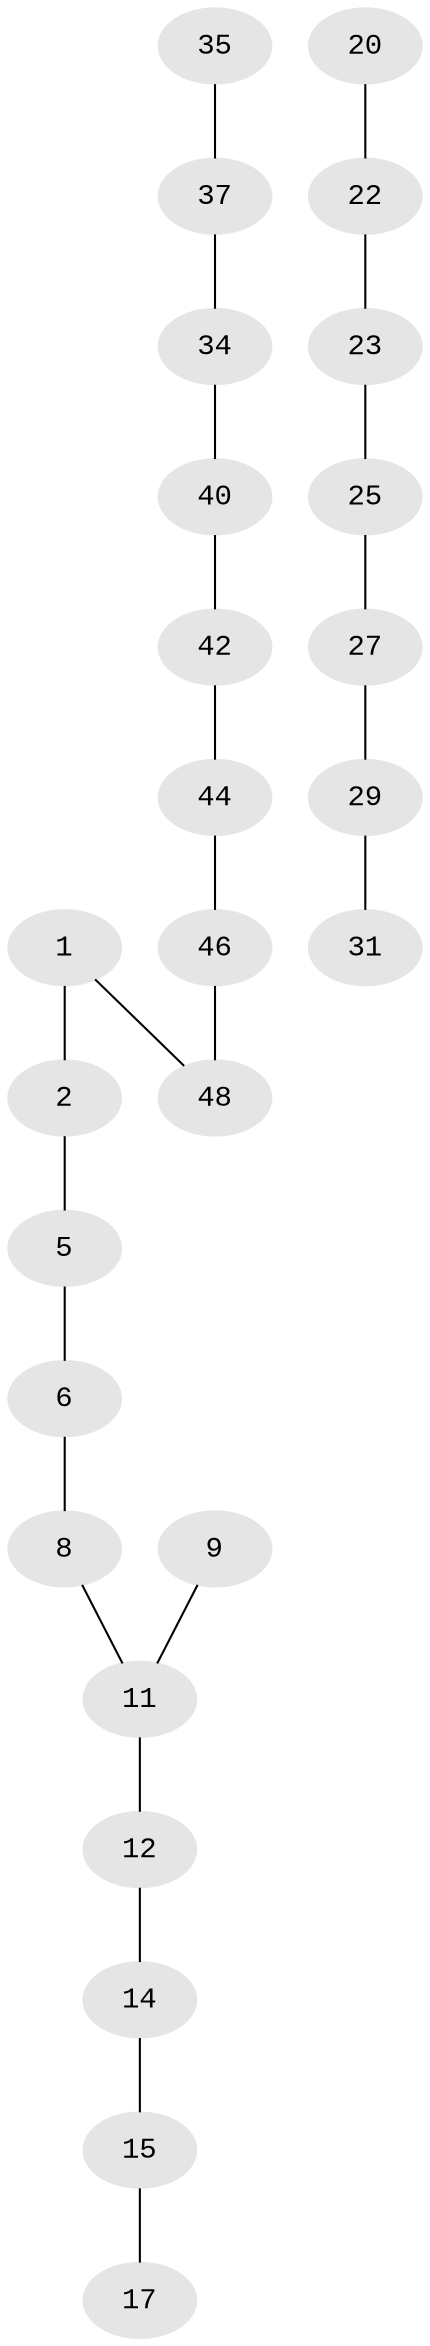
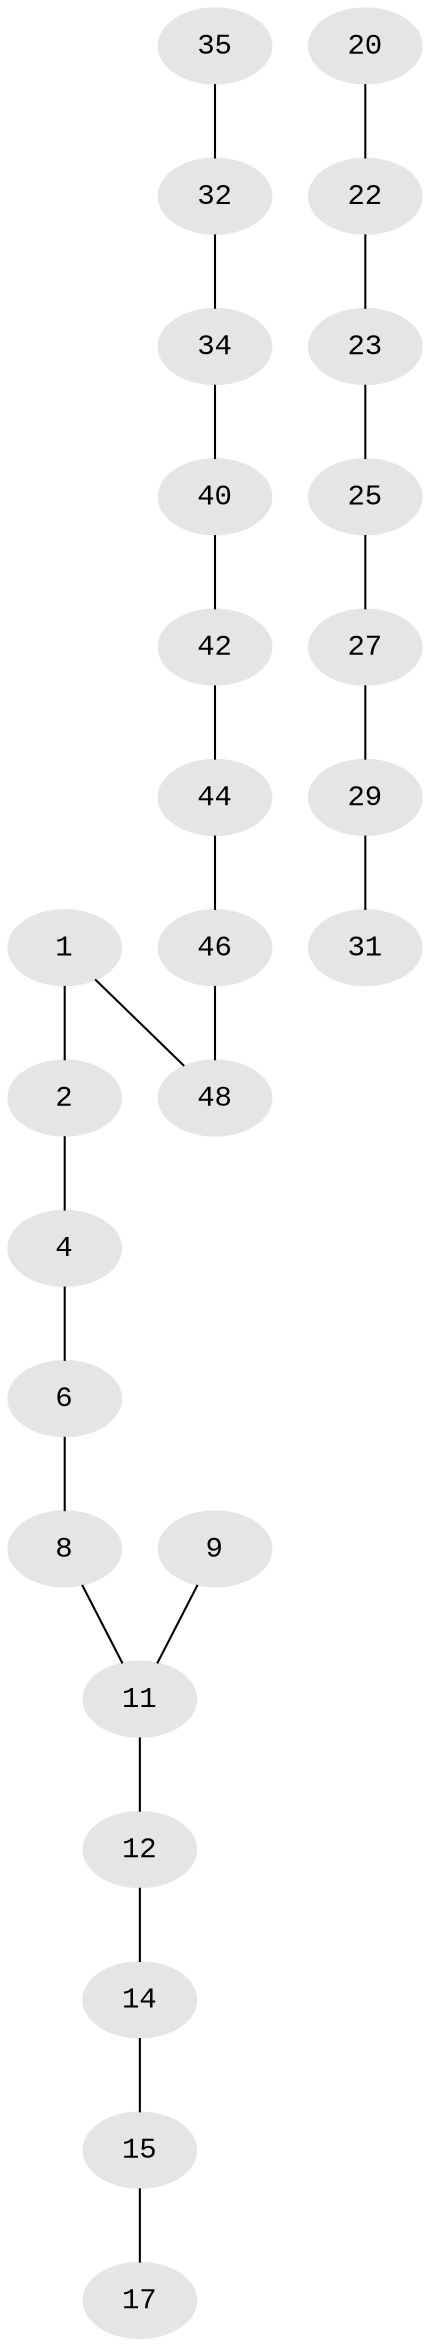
(215, 196) -> (215, 196)
(65, 1248) -> (65, 1248)
